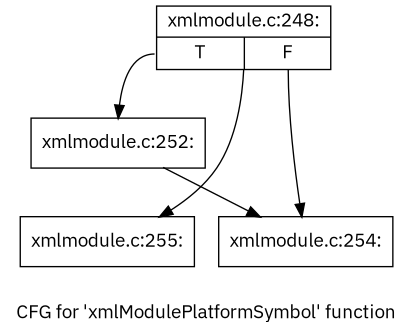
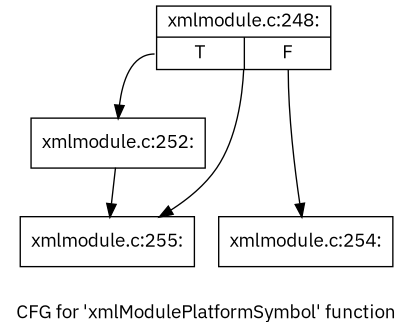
(210, 191) -> (113, 186)
